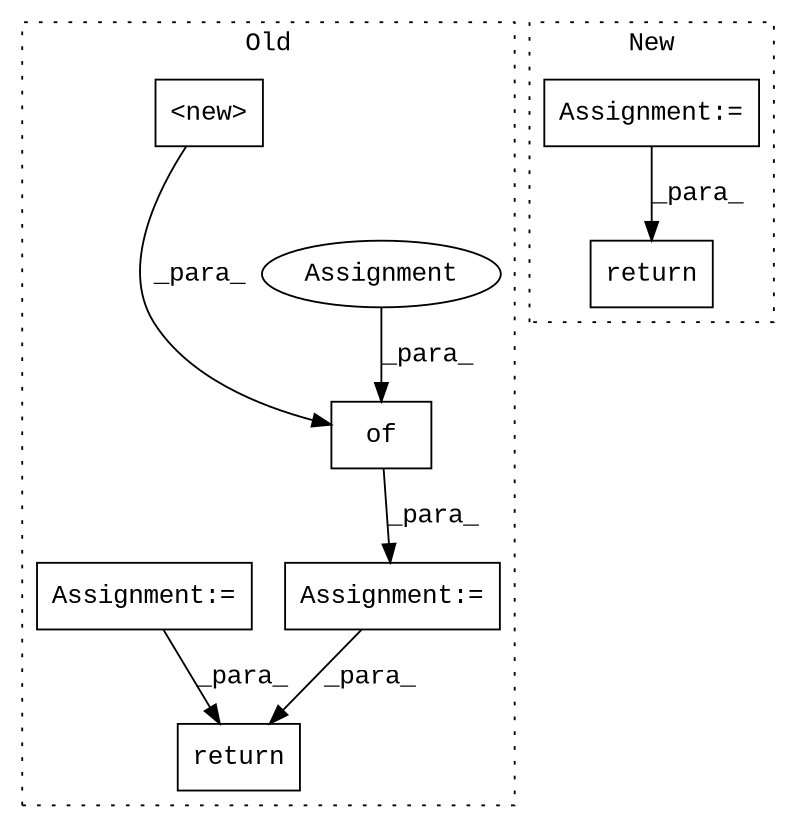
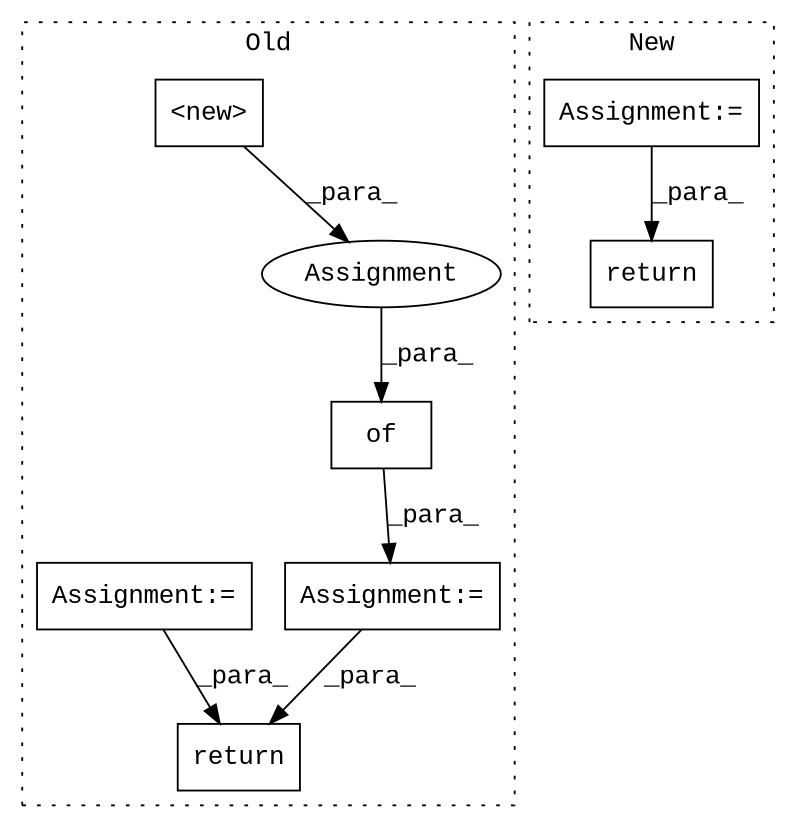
(155, 324) -> (289, 188)
